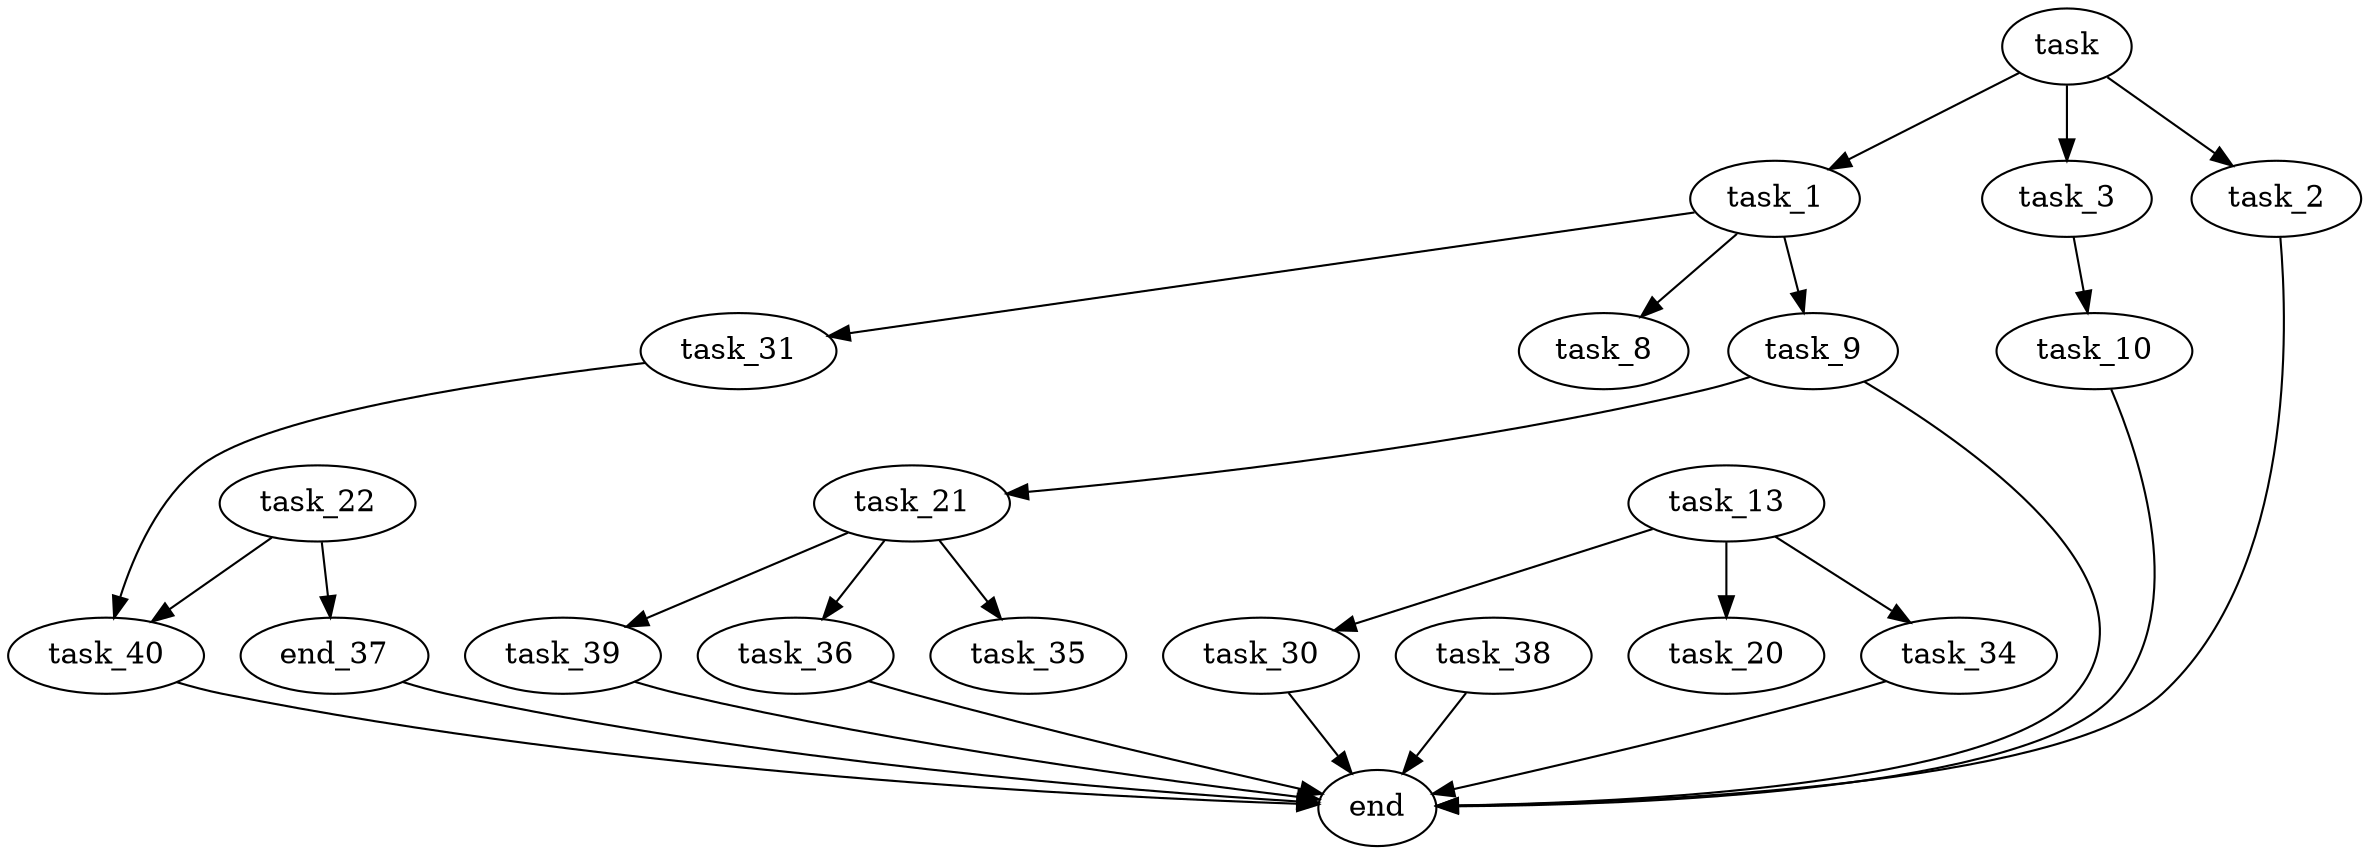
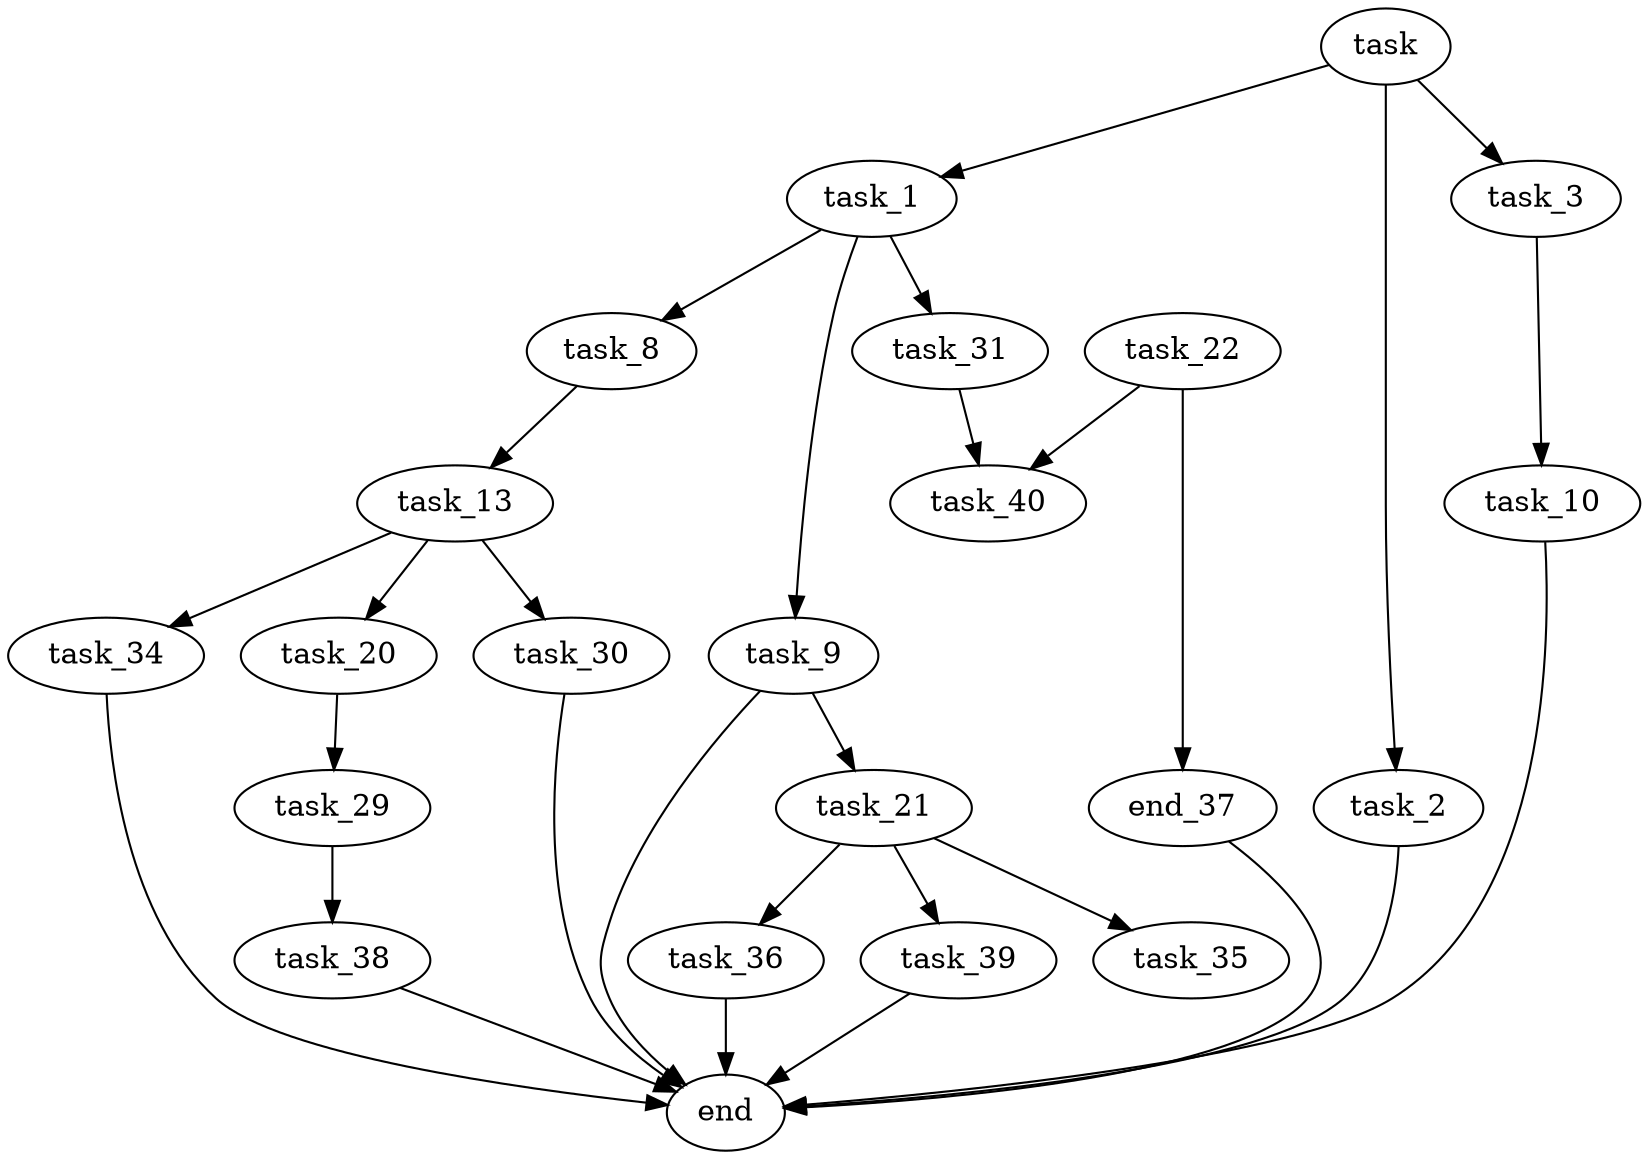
none -> (542, 419)
(734, 766) -> none
none -> (332, 808)
